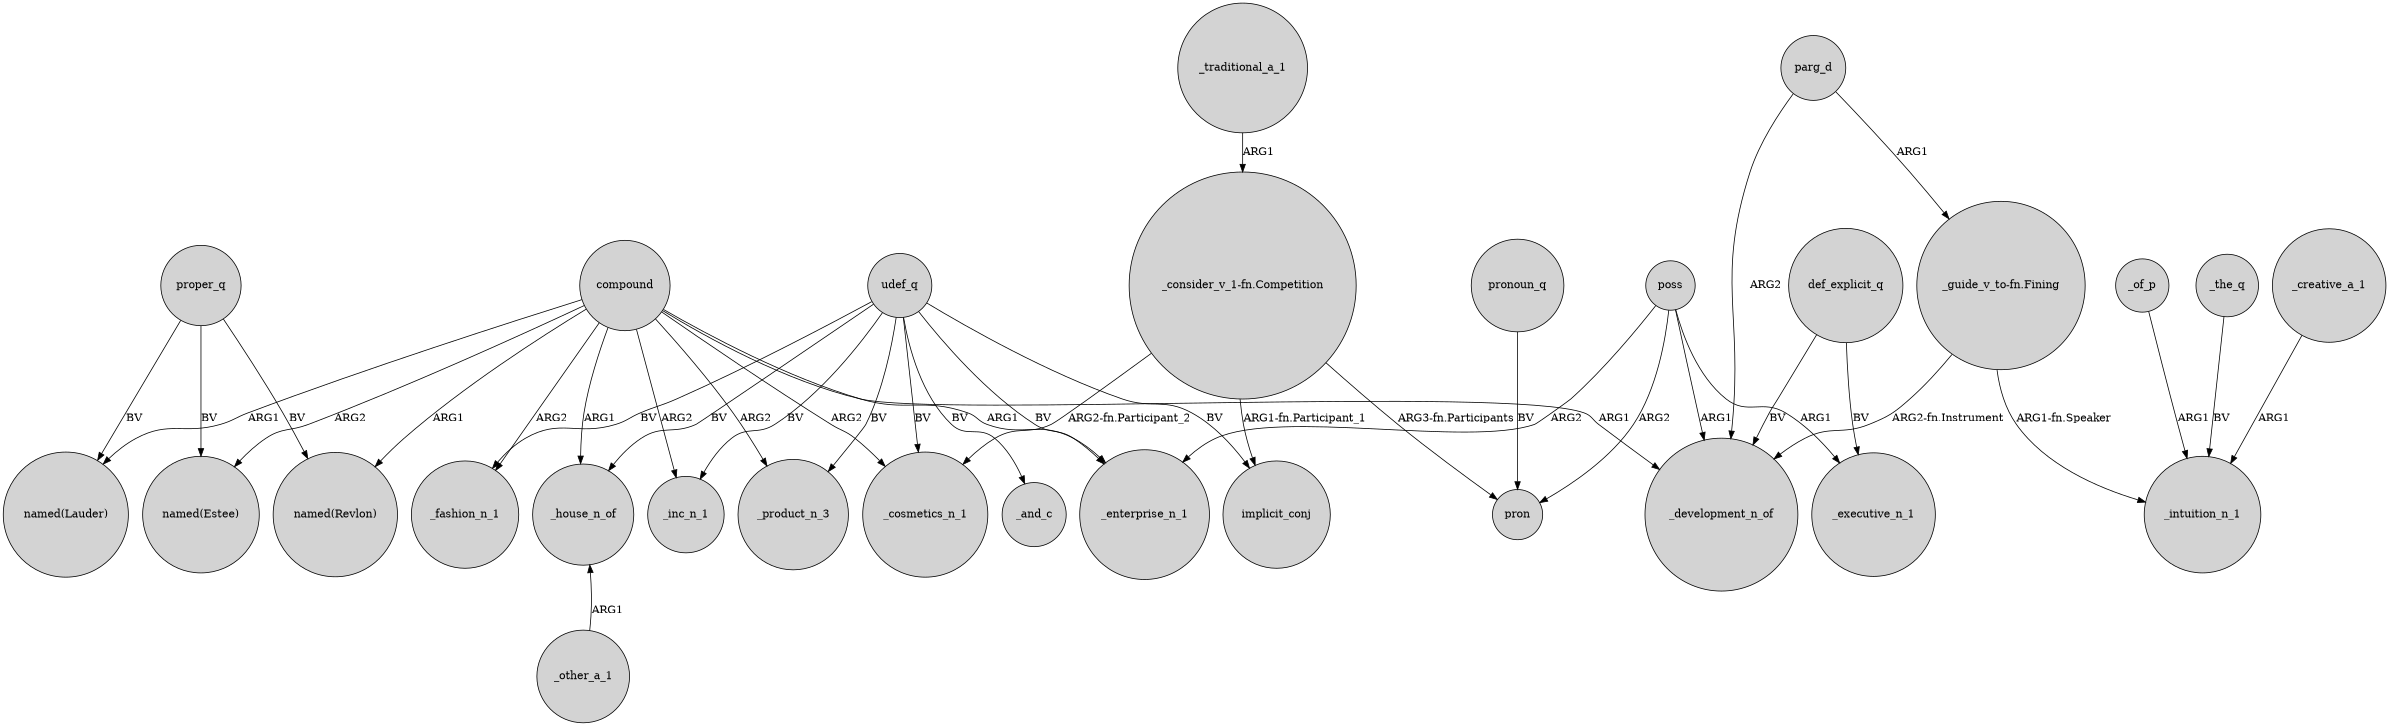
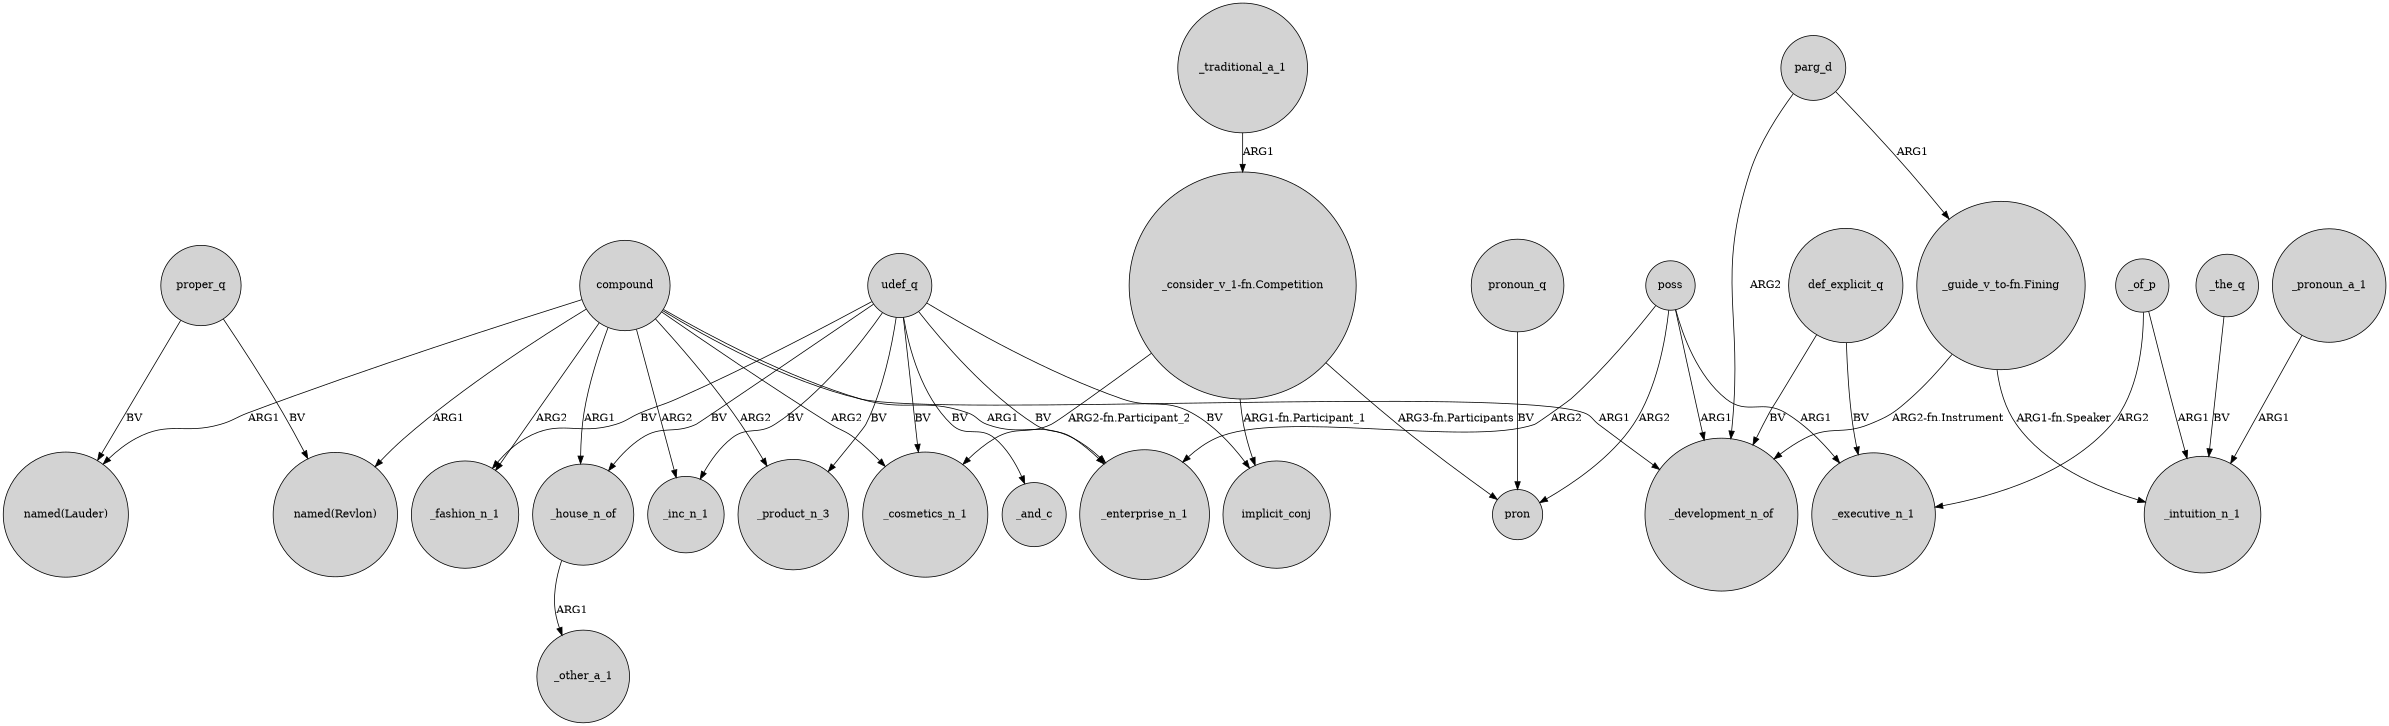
(2329, 286) -> (2329, 286)
none -> (2085, 448)
(201, 515) -> none
(591, 602) -> (555, 594)
